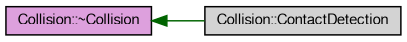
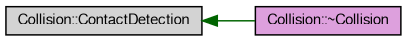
(186, 21) -> (236, 21)
